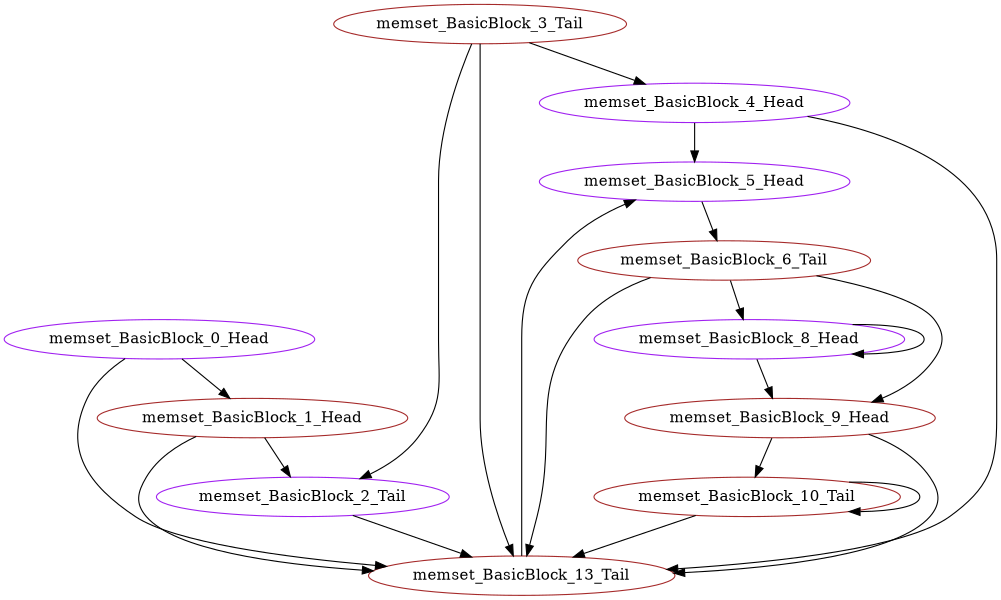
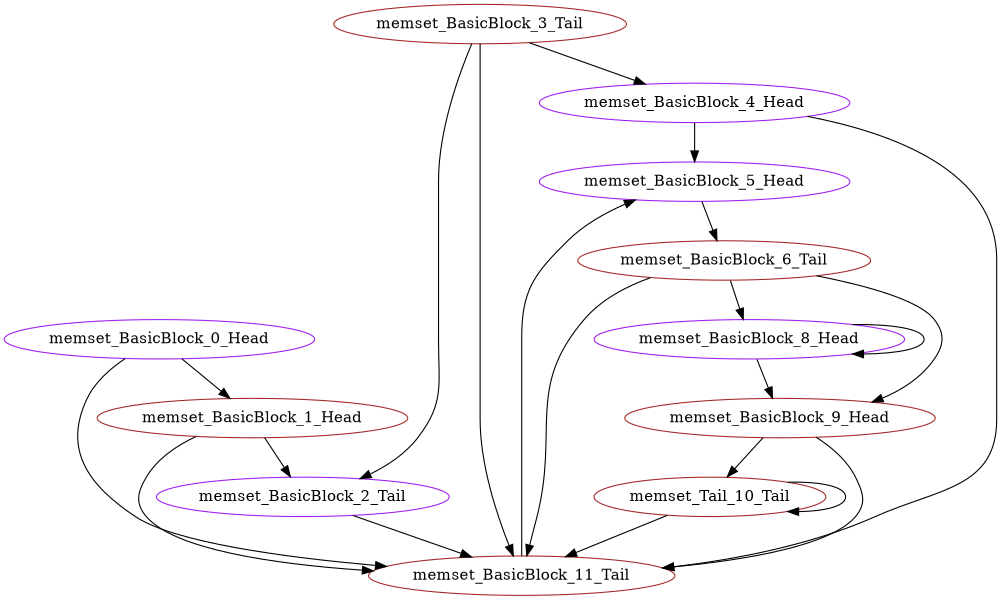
(747, 497) -> (710, 497)
(522, 576) -> (522, 576)
